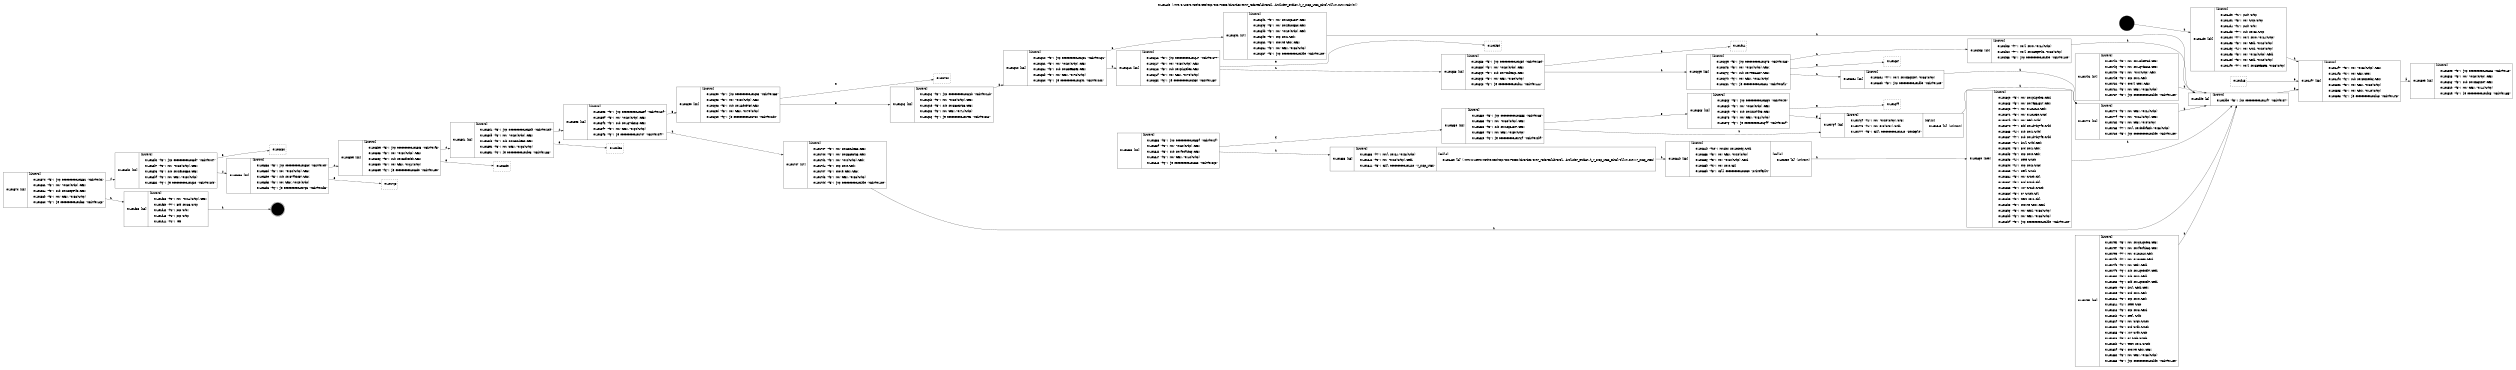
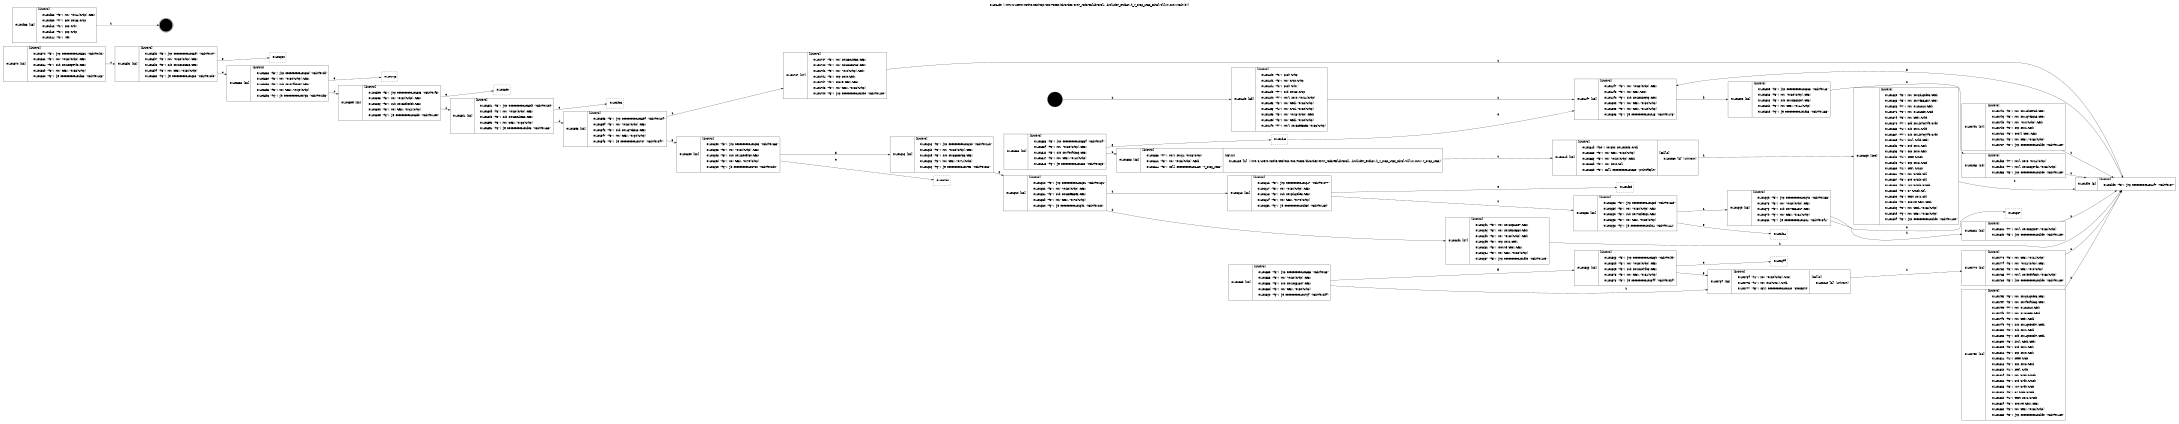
(1878, 51) -> (1927, 84)
(2019, 72) -> (2089, 208)
(1330, 138) -> (1188, 143)
(114, 200) -> none
